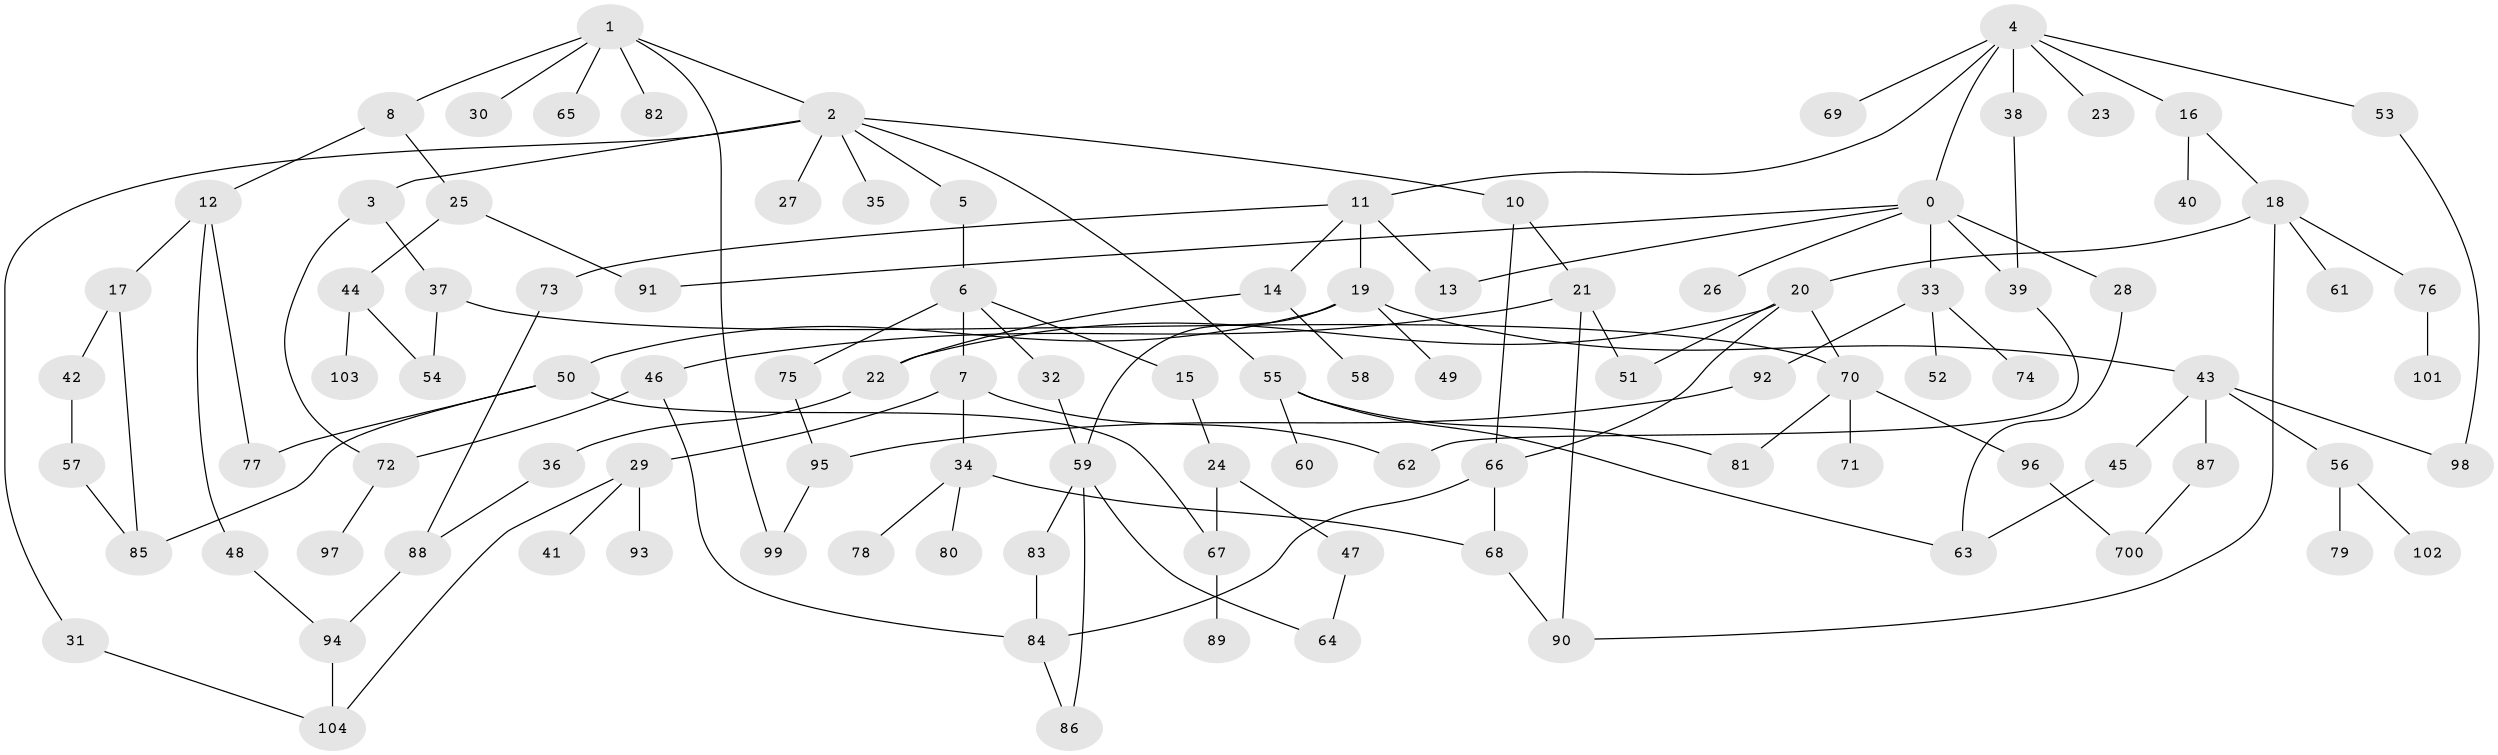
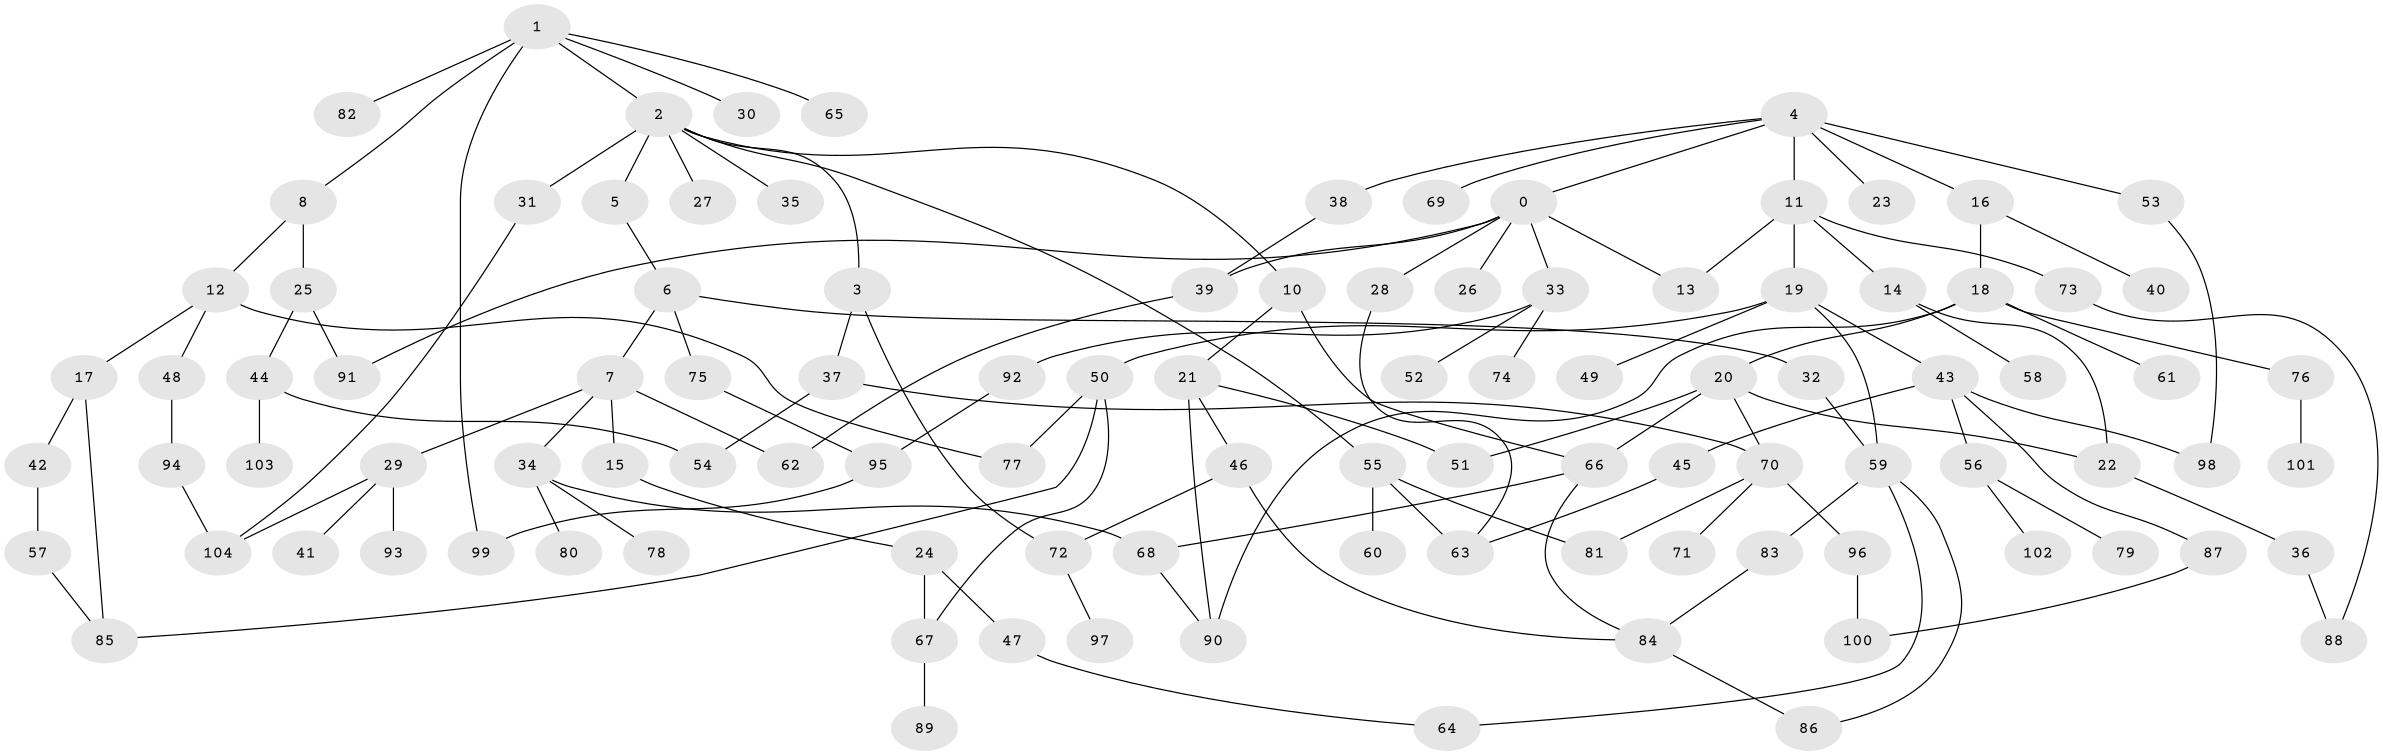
(1112, 348) -> (613, 422)
(2129, 553) -> (1858, 641)
(375, 597) -> none
